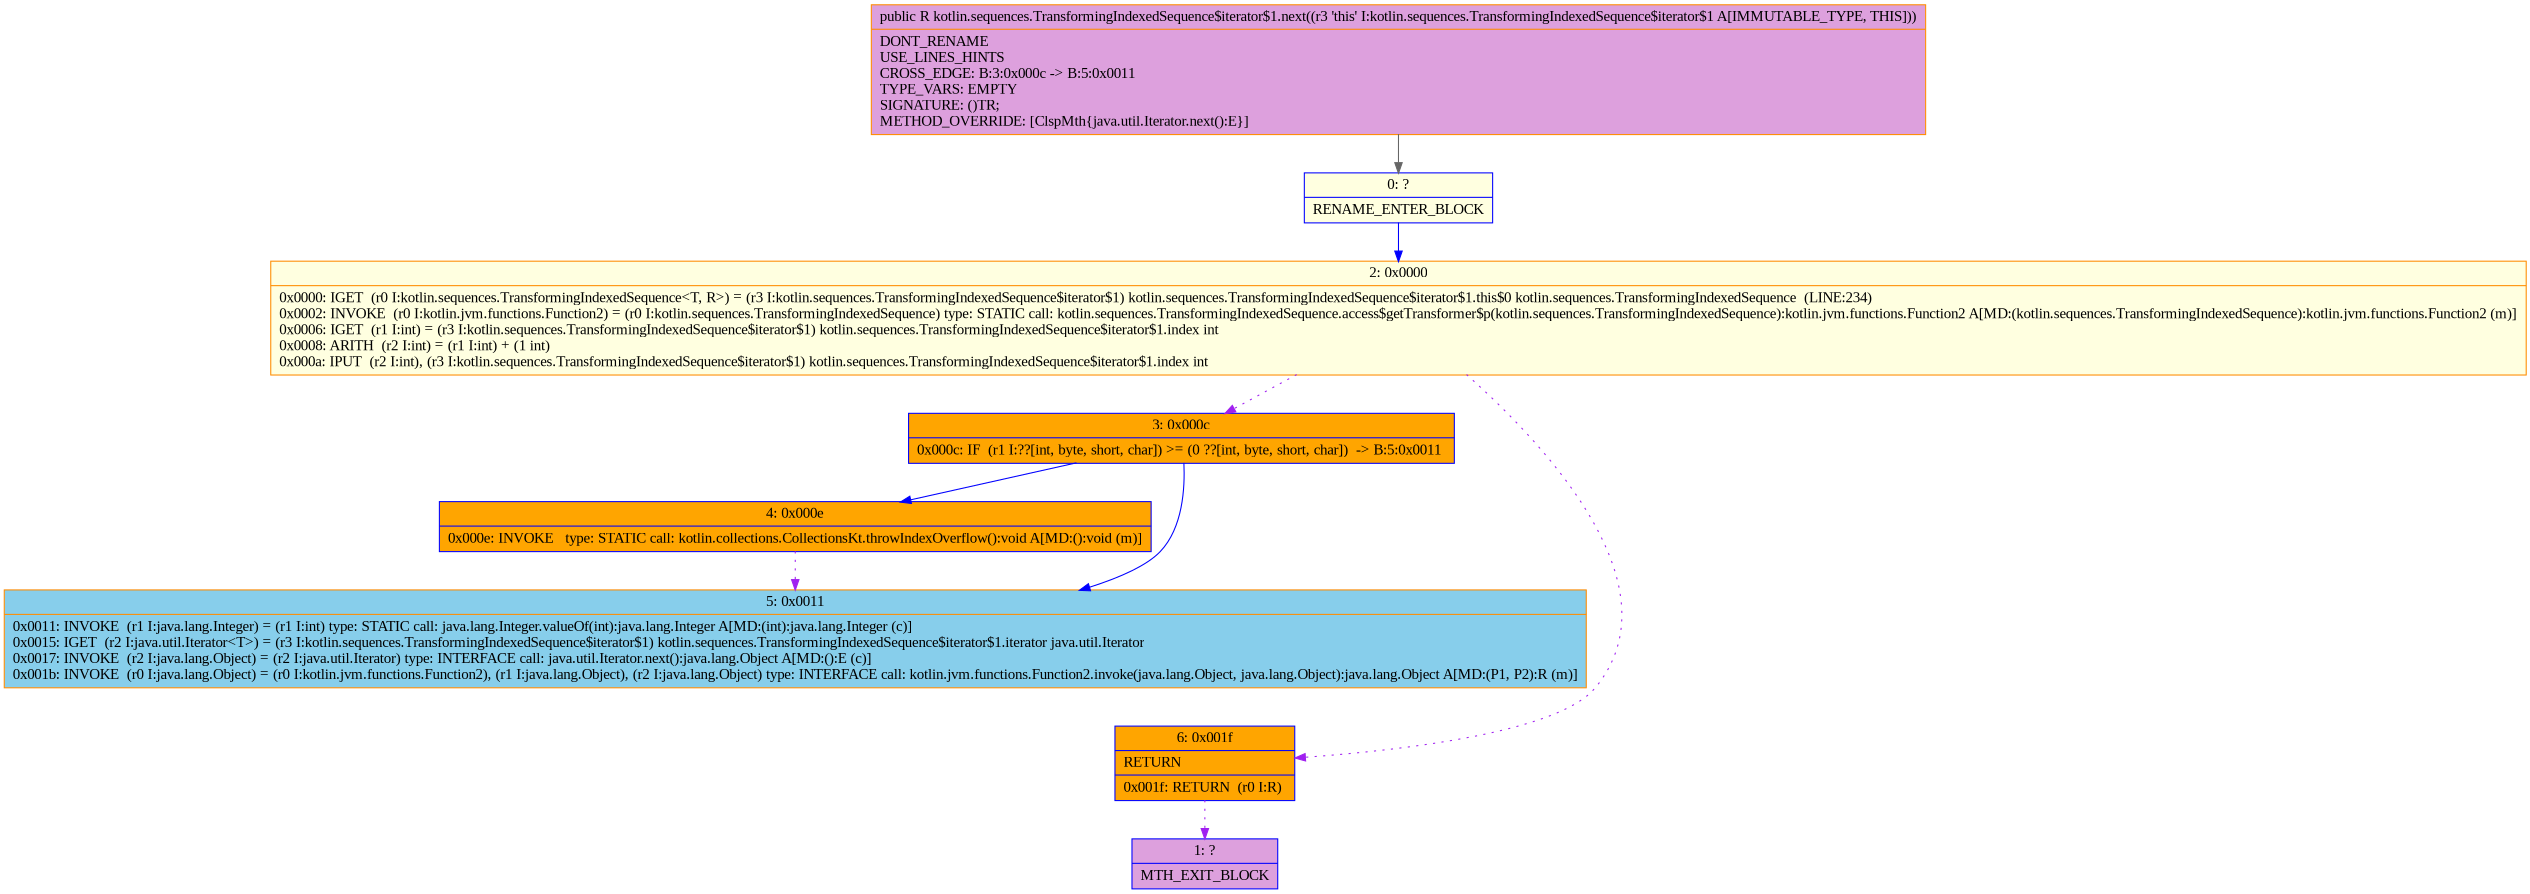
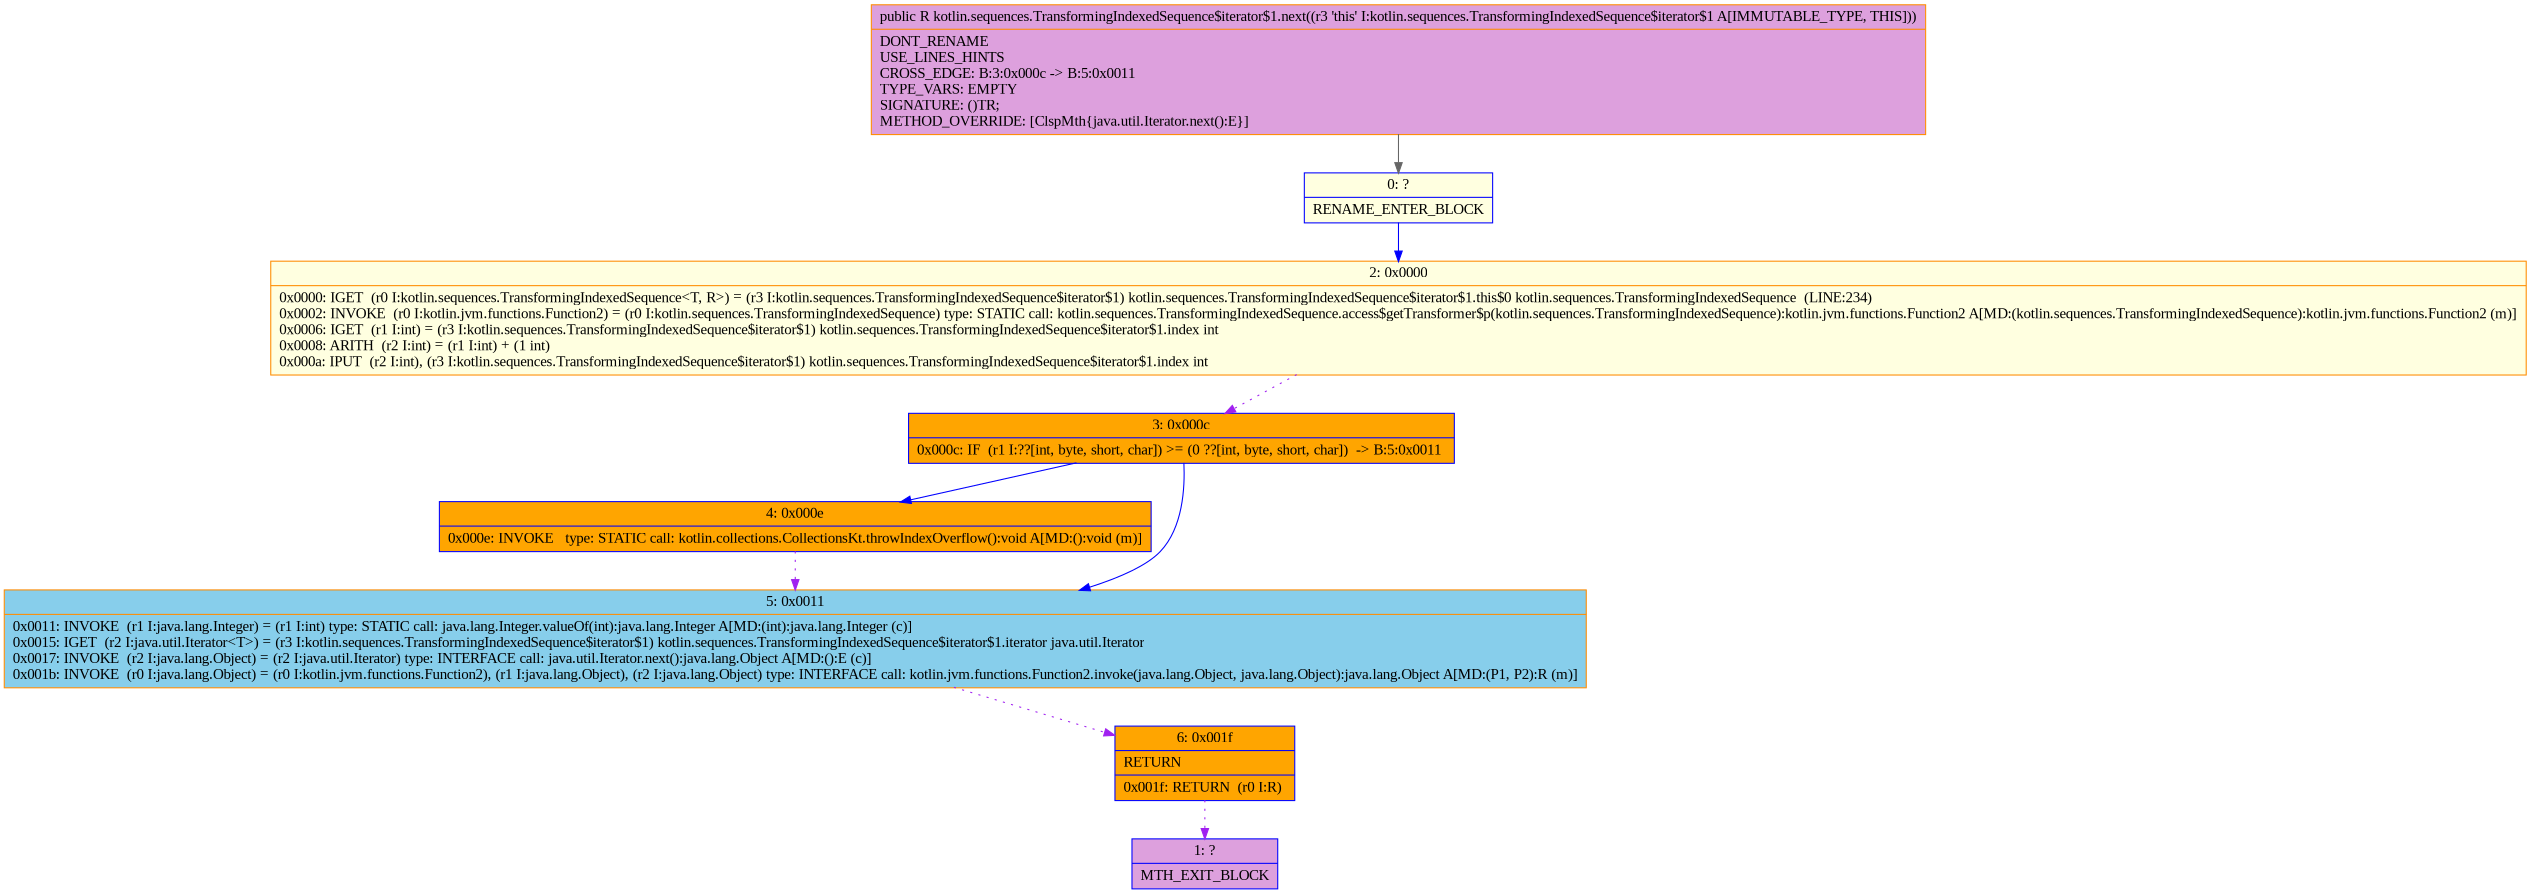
(1612, 657) -> (1029, 710)
